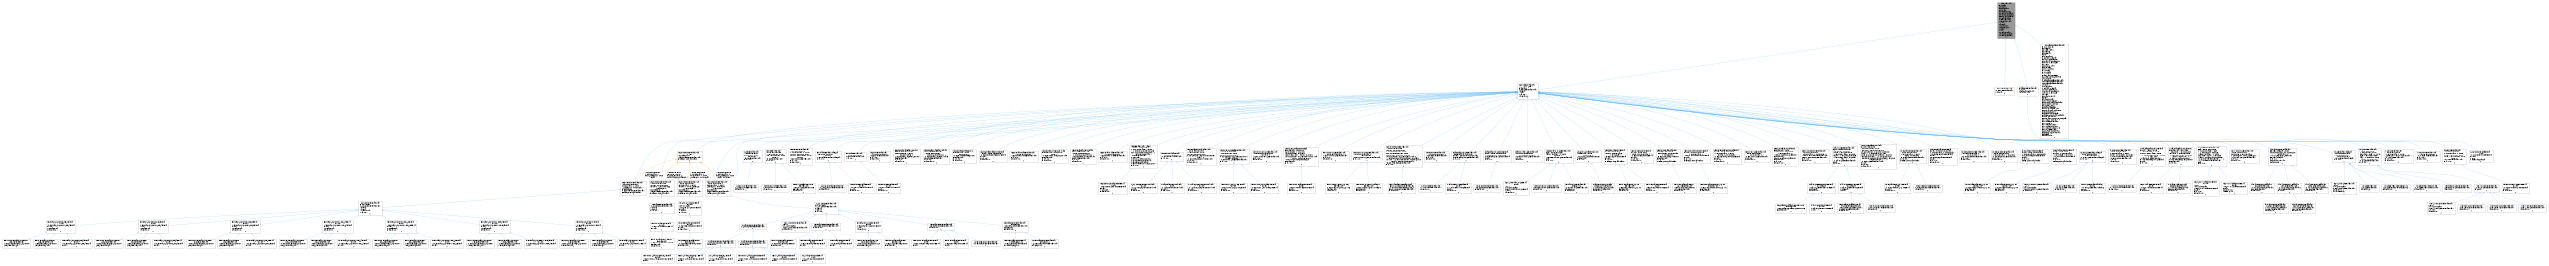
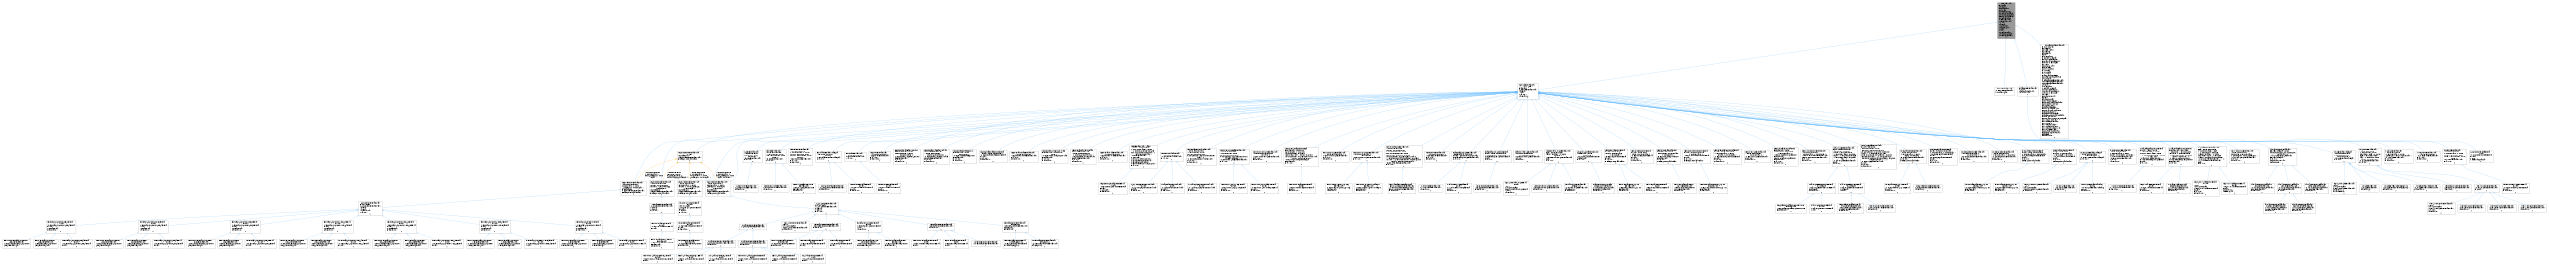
(2005, 92) -> (2005, 92)
